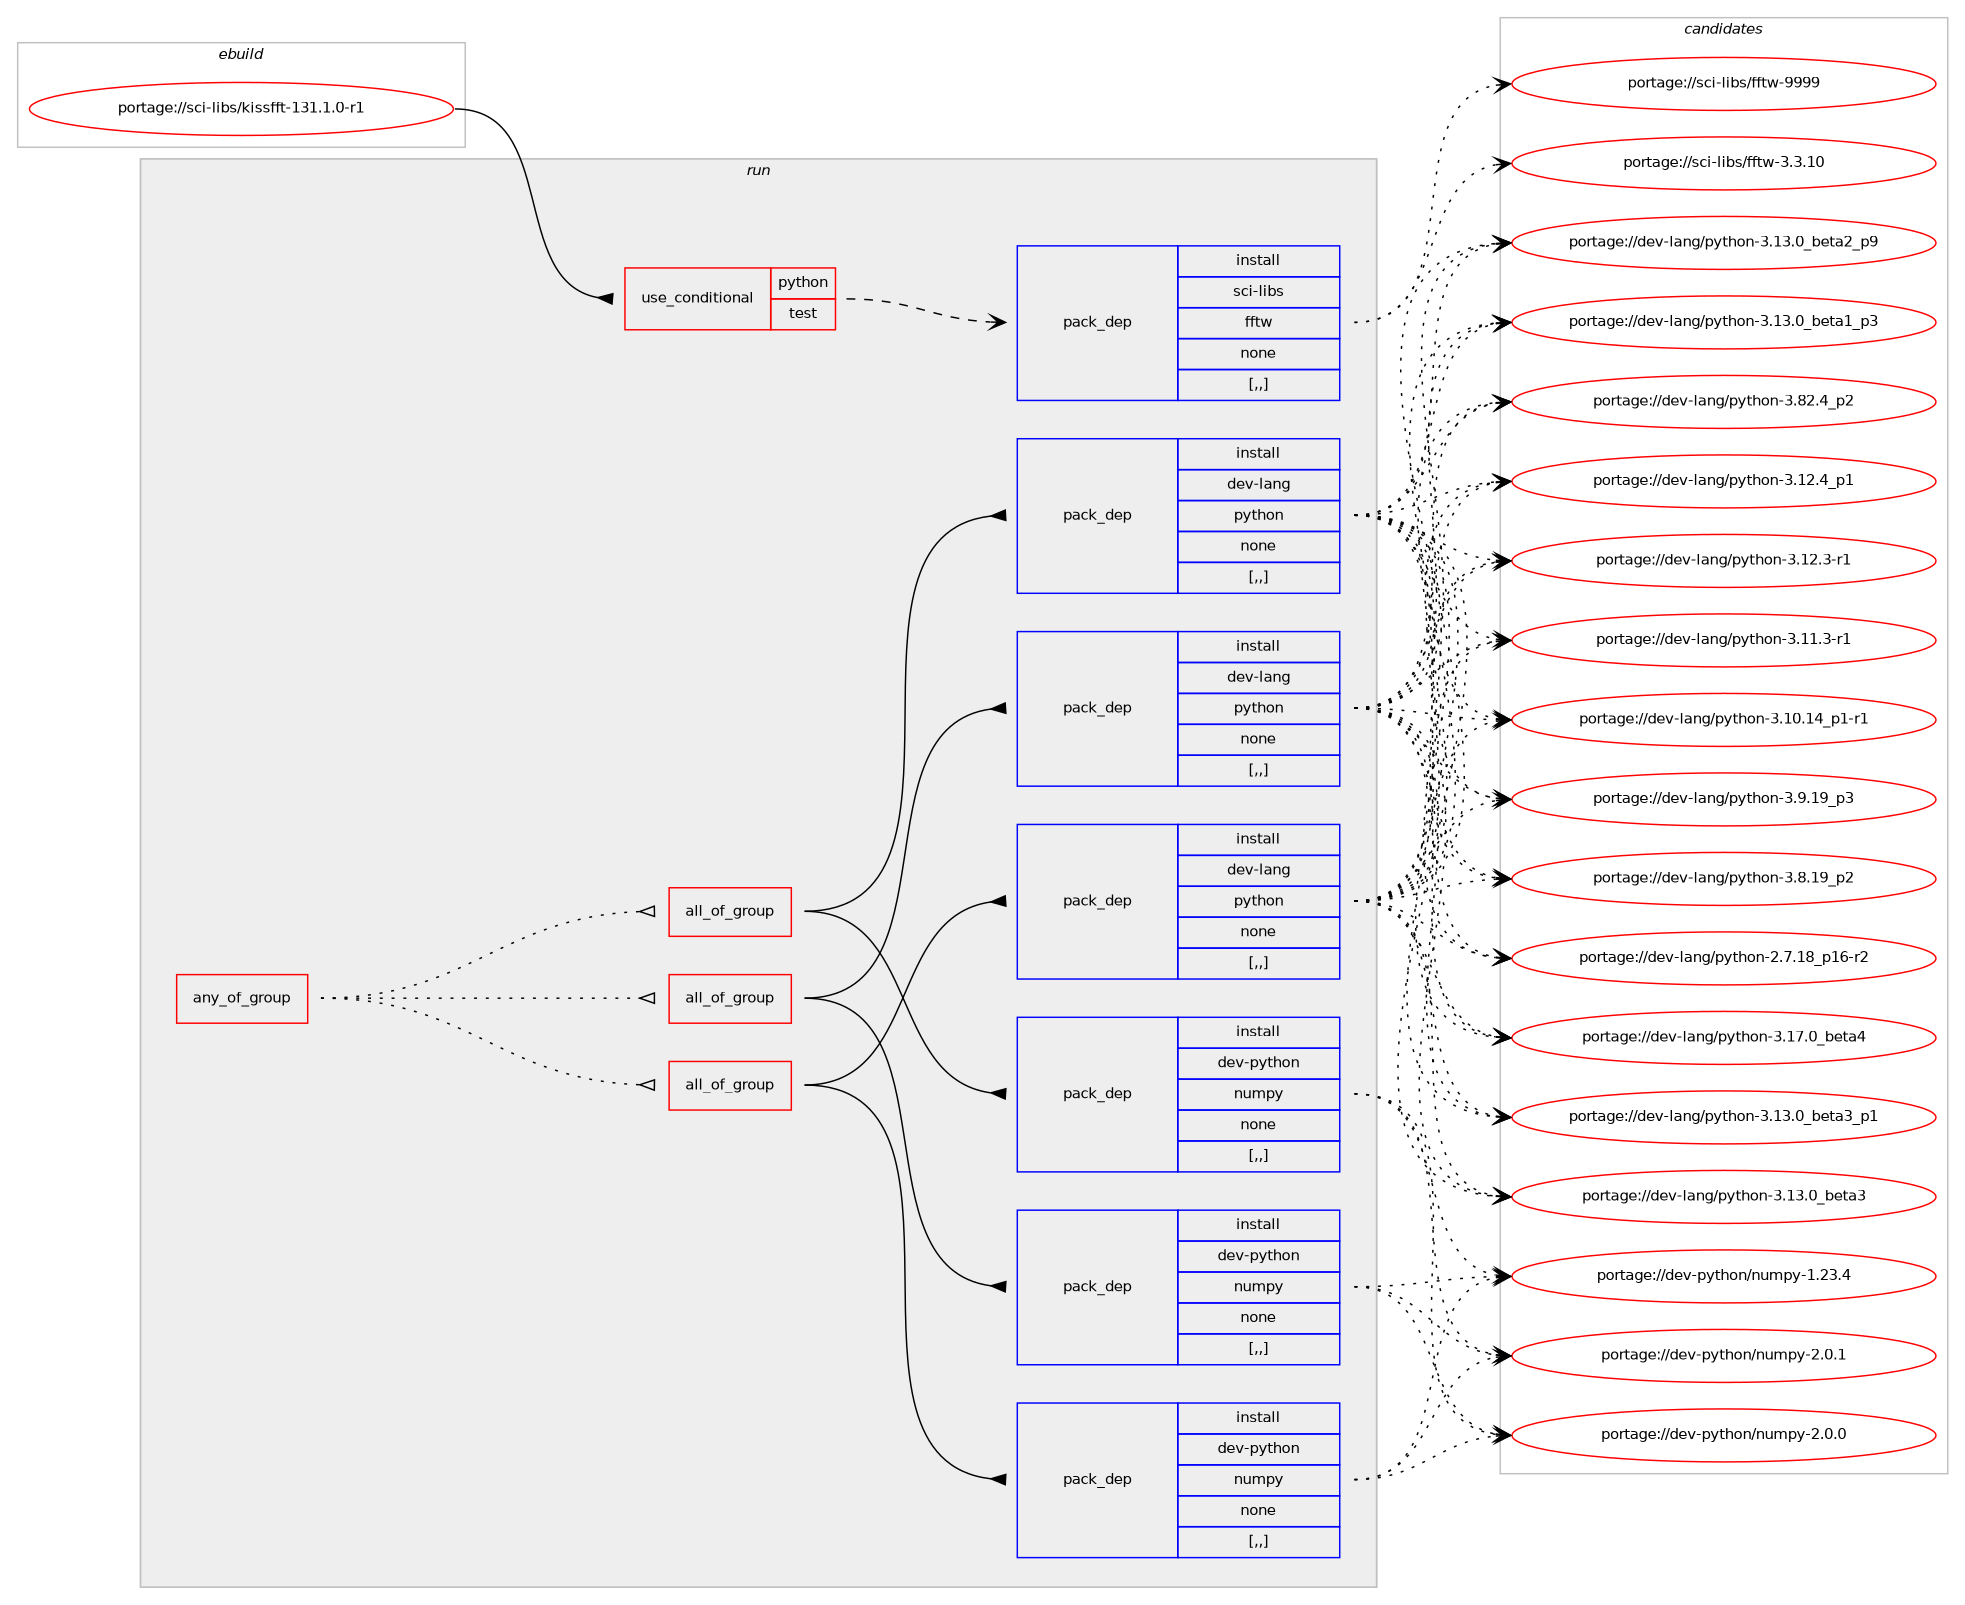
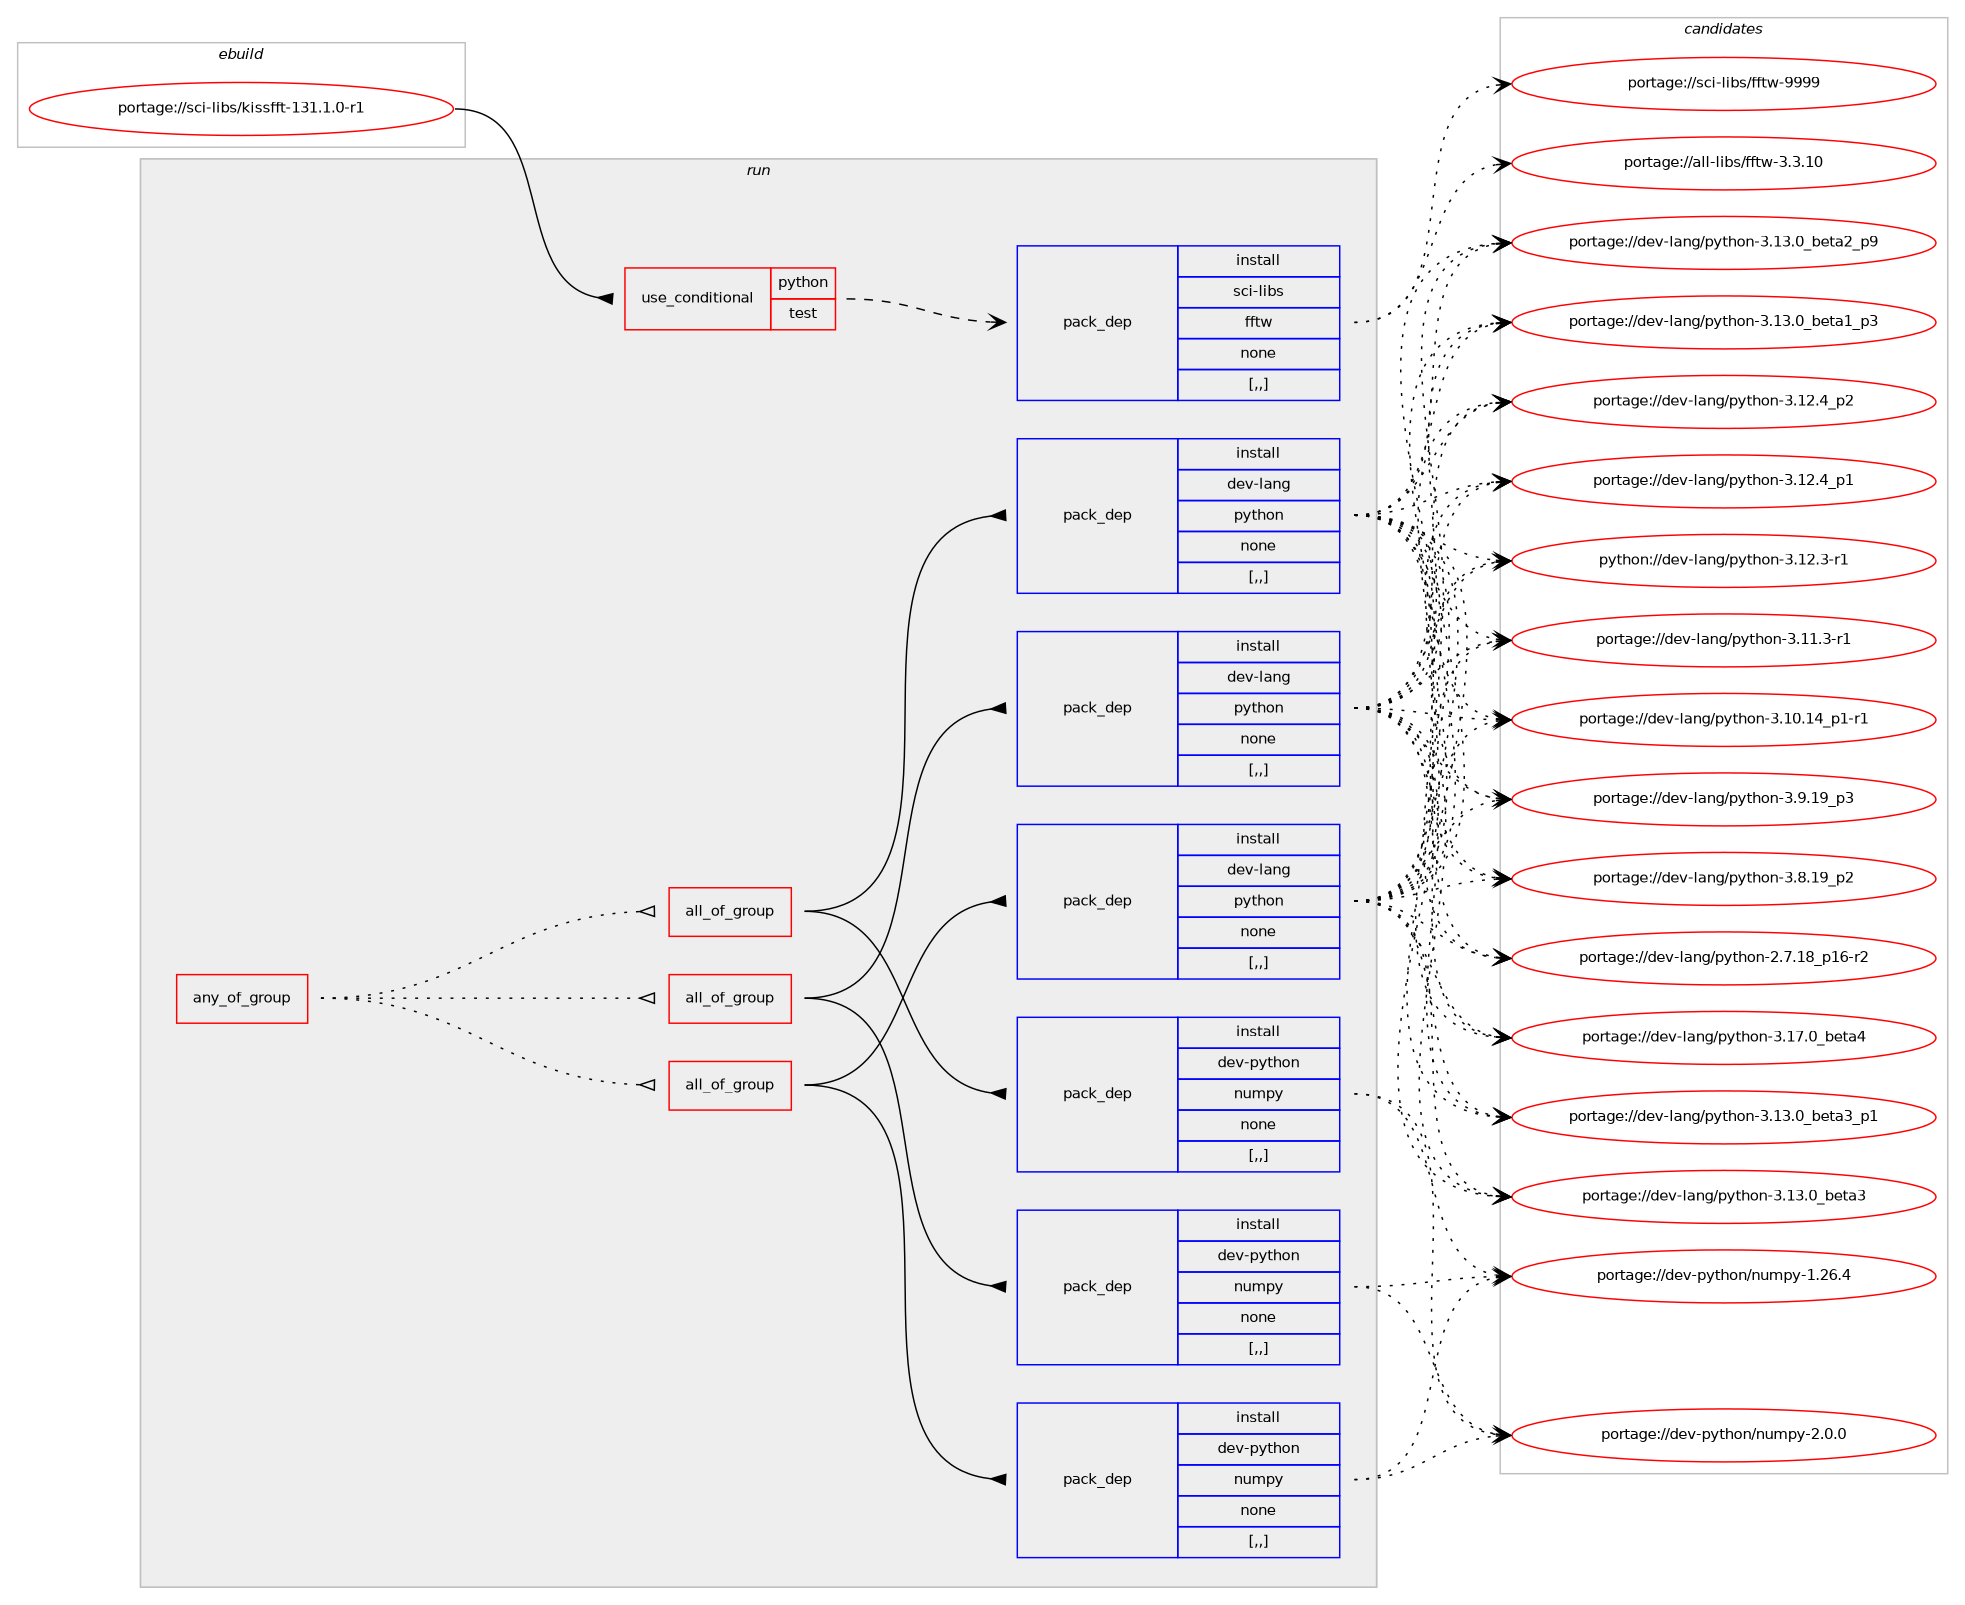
(1724, 163) -> (1724, 163)
(1724, 402) -> (1724, 402)
(1724, 561) -> (1724, 561)
(1724, 1276) -> (1724, 1276)
(1724, 1356) -> none
